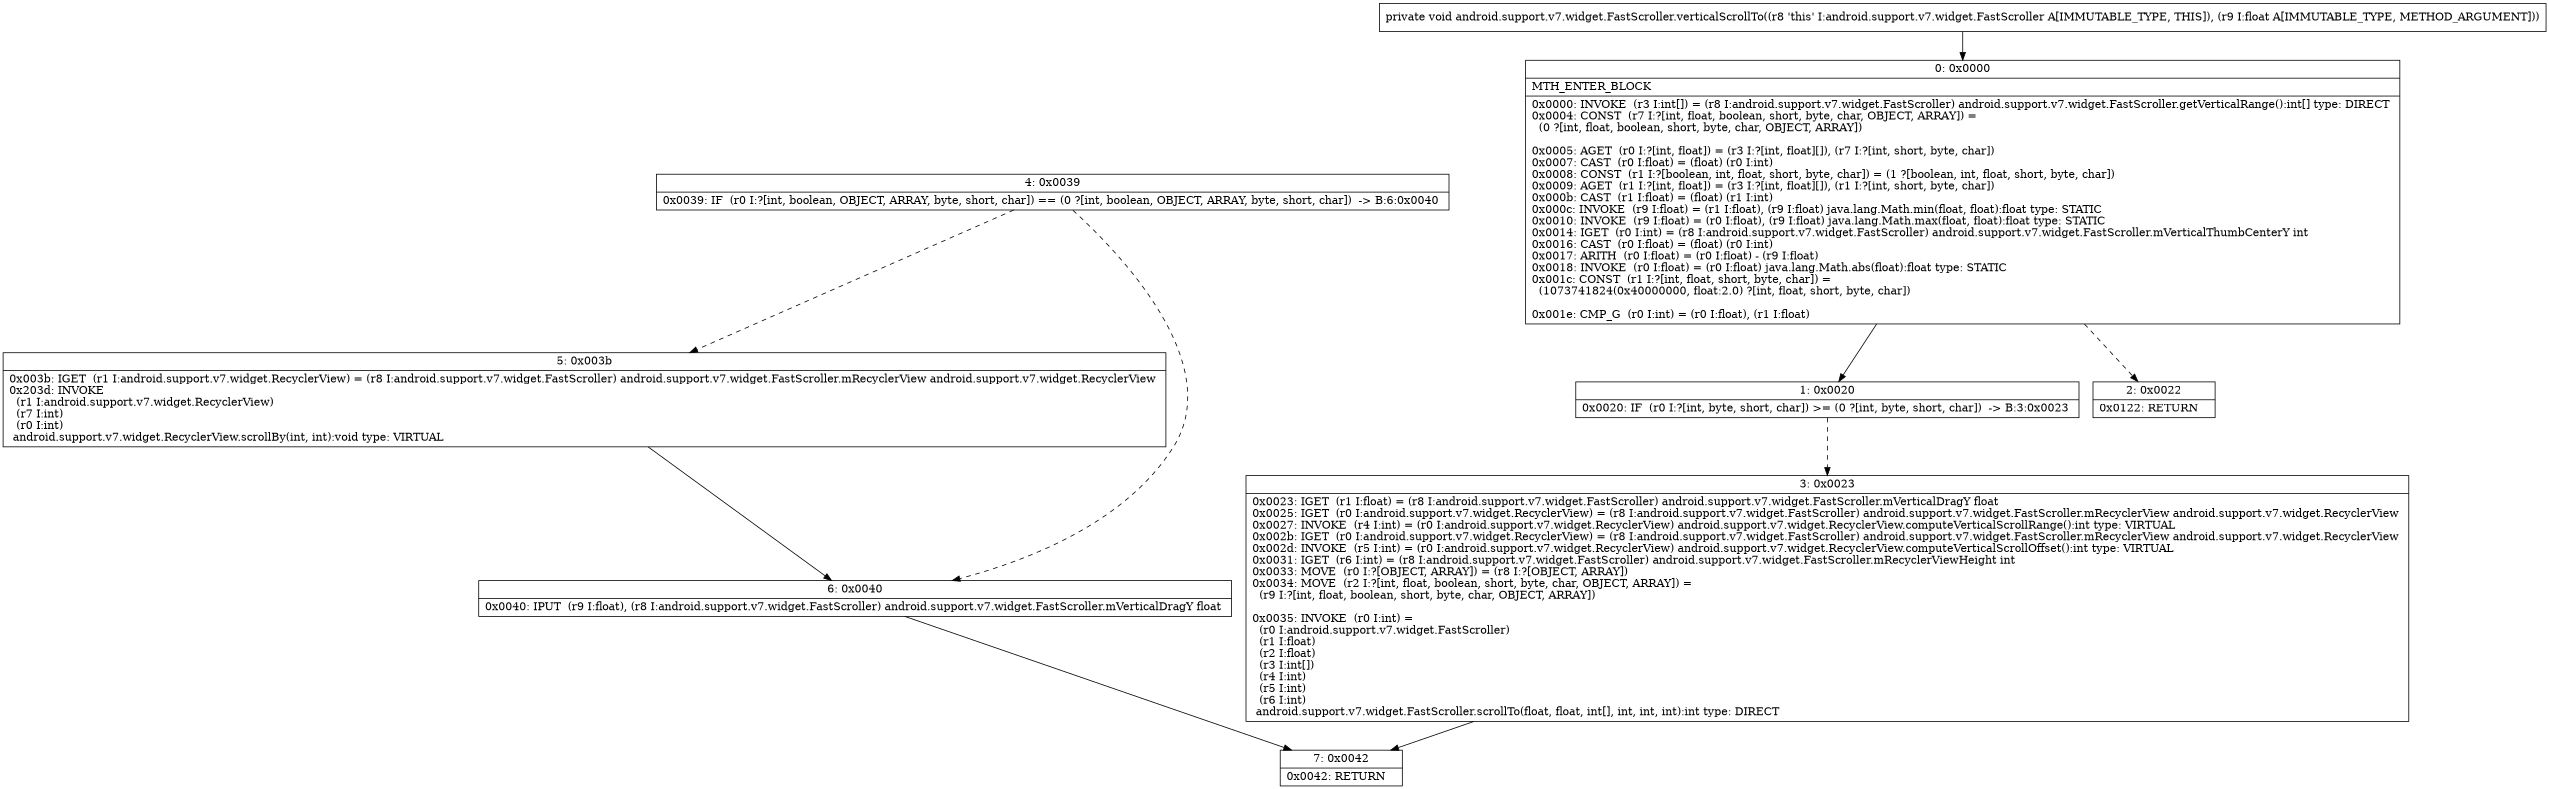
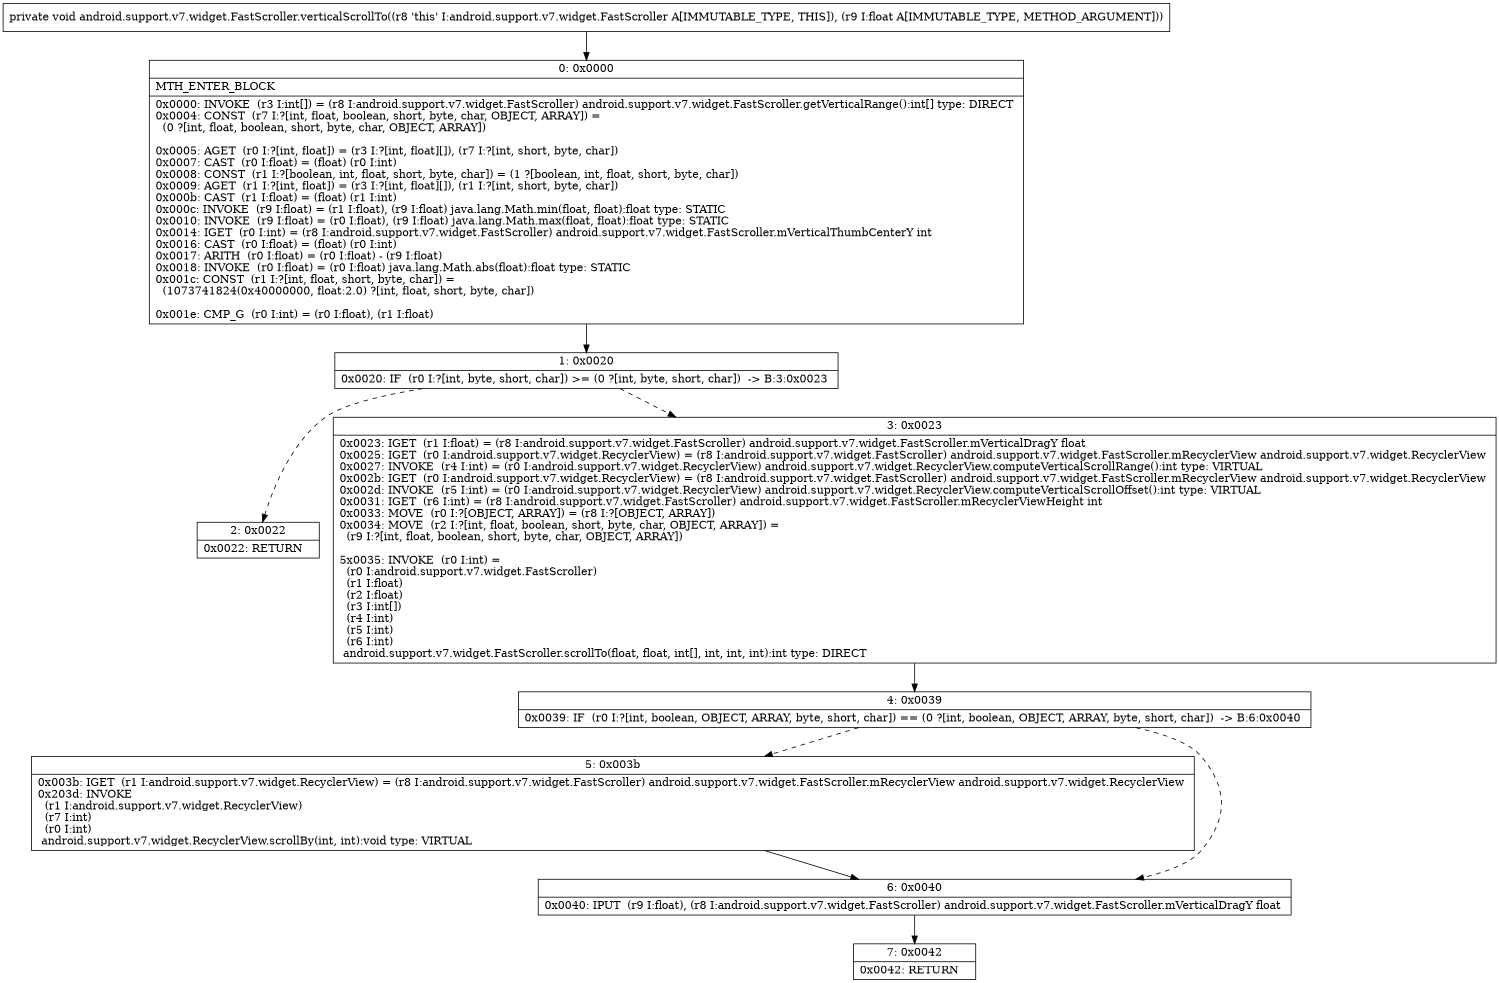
(2108, 350) -> (320, 422)
(2154, 408) -> (258, 549)
(1335, 619) -> (422, 560)
(1436, 735) -> (915, 674)
